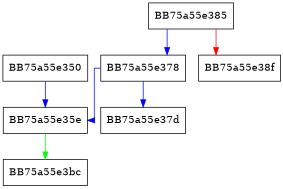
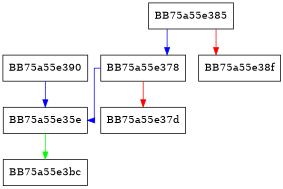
(45, 68) -> (45, 68)
(143, 91) -> (143, 91)
